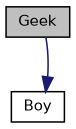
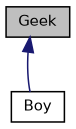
(48, 57) -> (28, 72)
